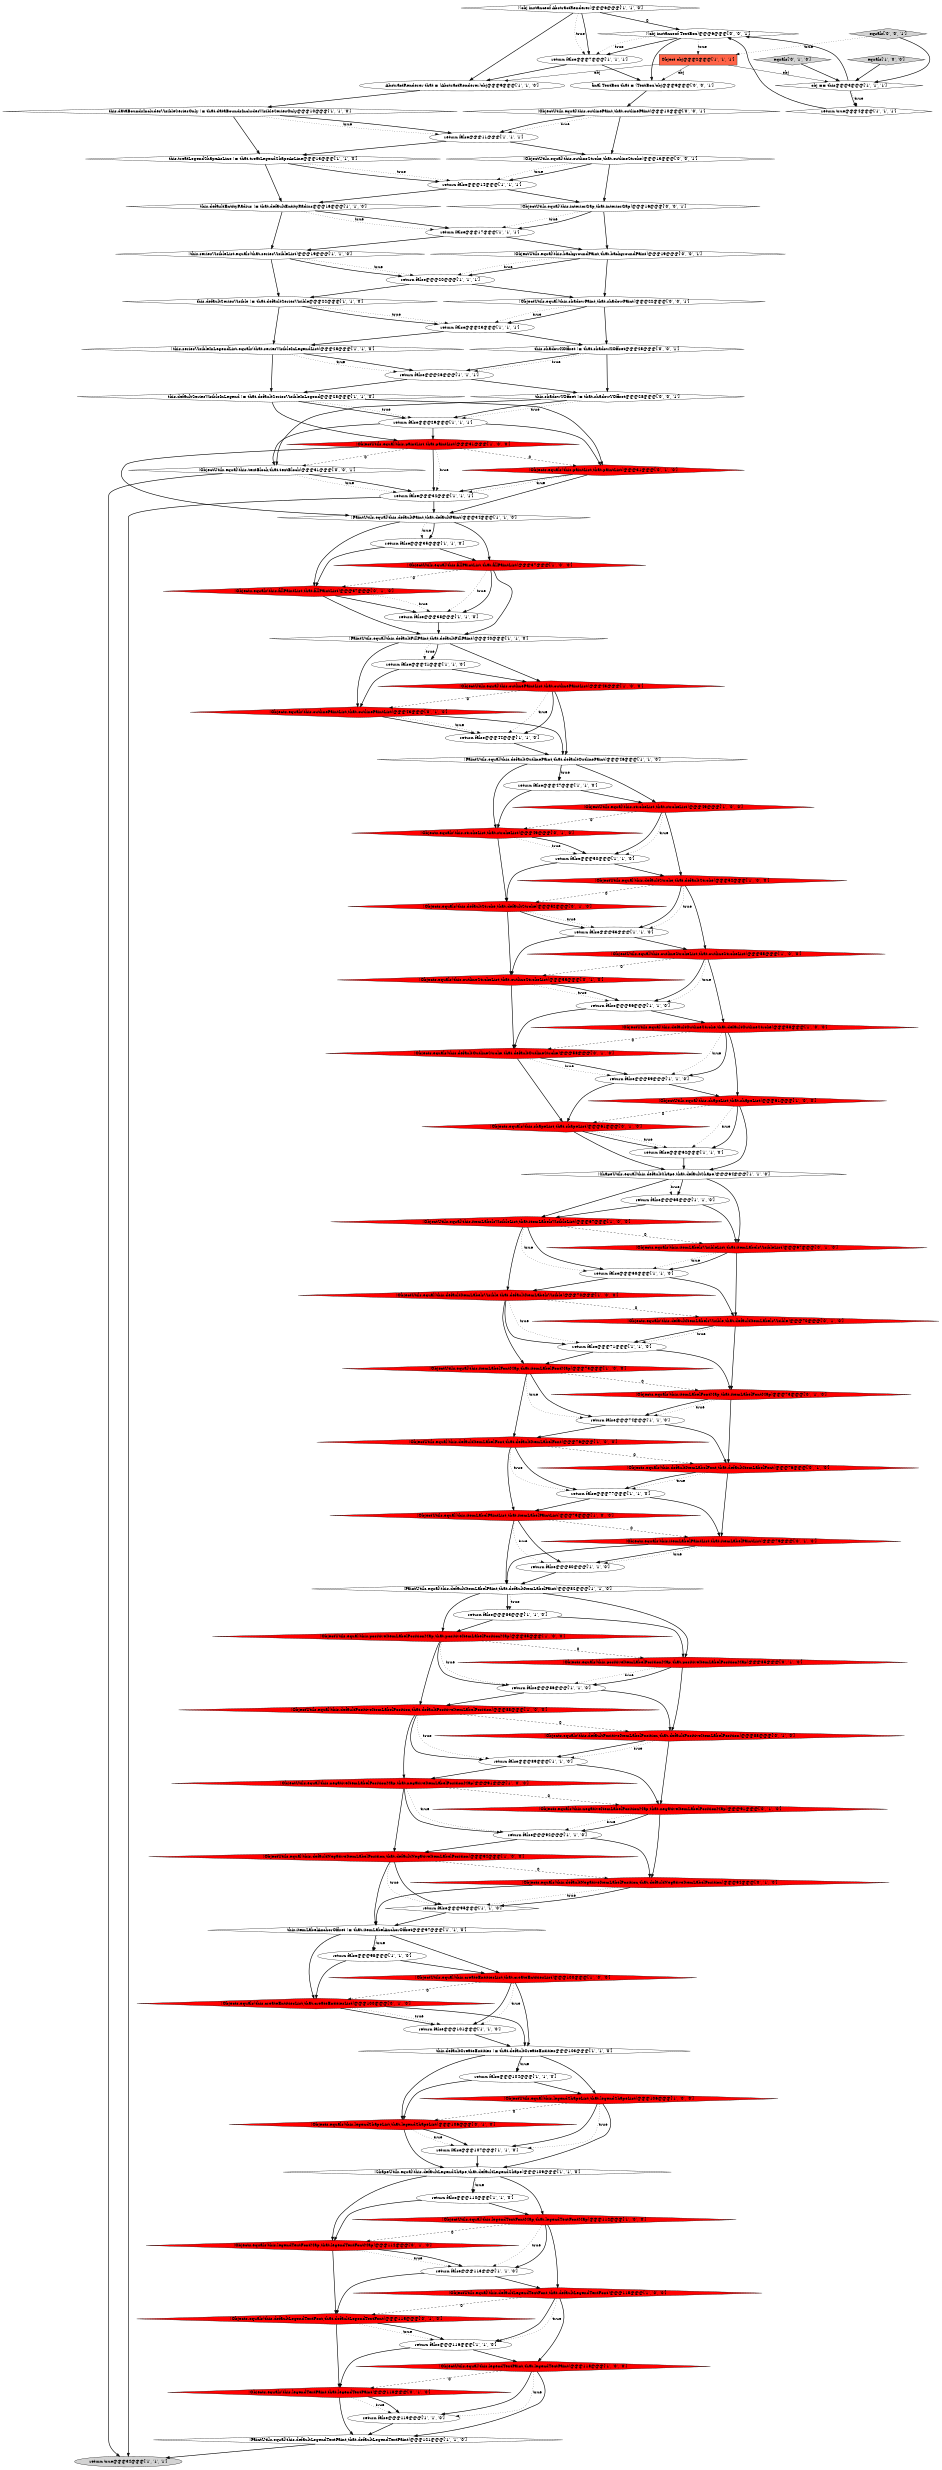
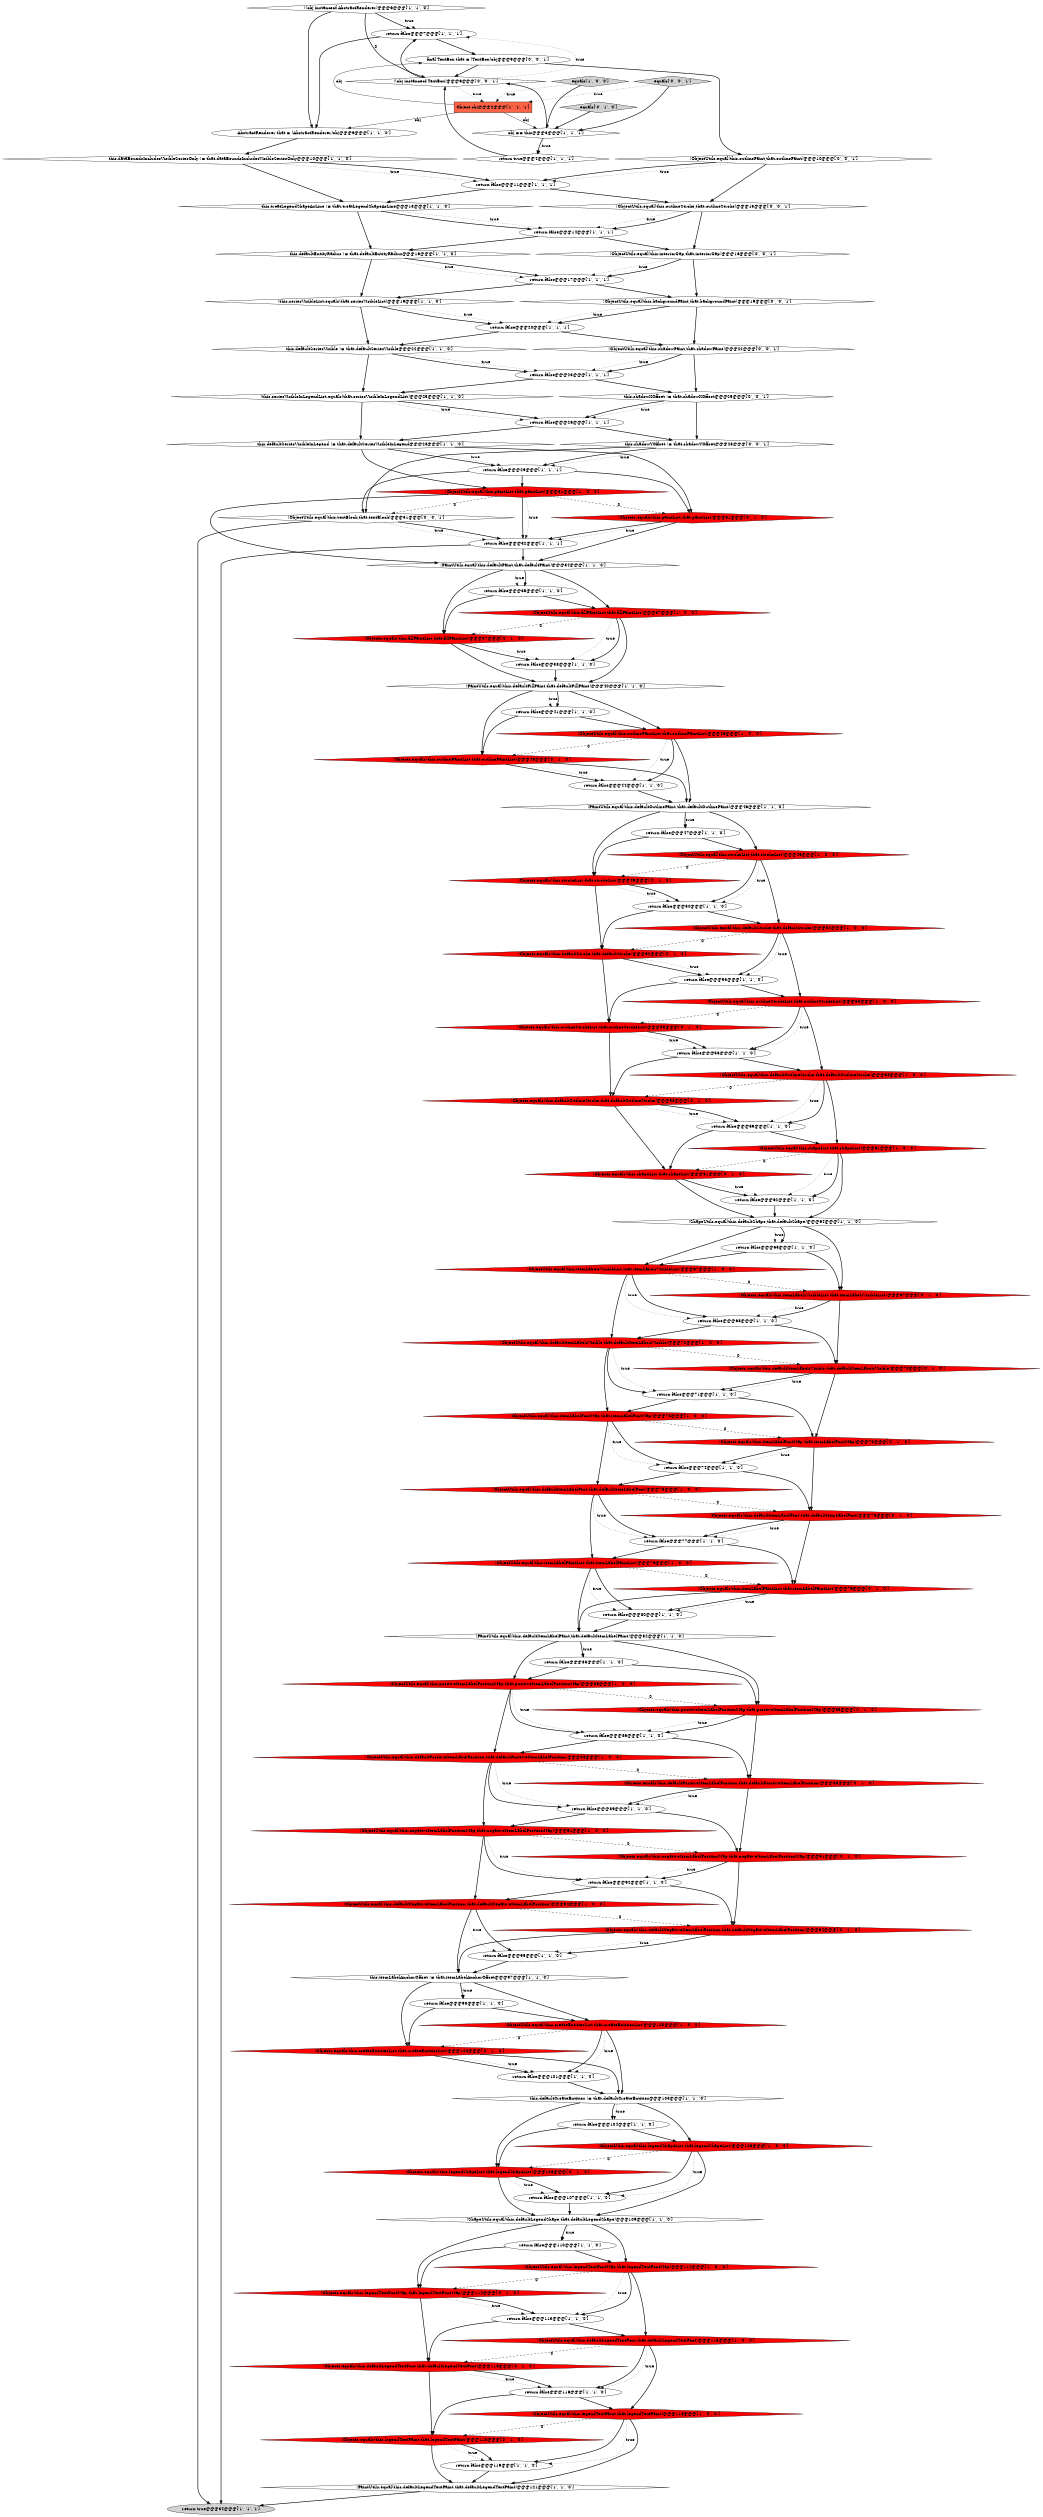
(658, 52) -> (468, 70)
none -> (535, 89)
(462, 1908) -> (522, 1956)
